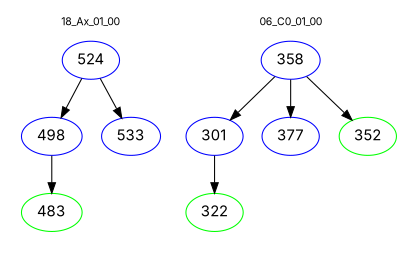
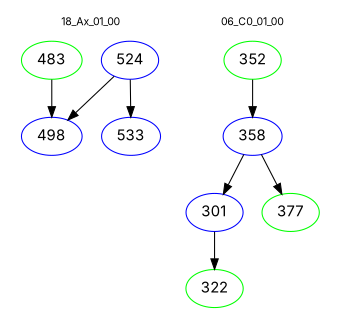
(325, 95) -> (253, 93)
(291, 136) -> (291, 212)
(52, 169) -> (52, 93)
